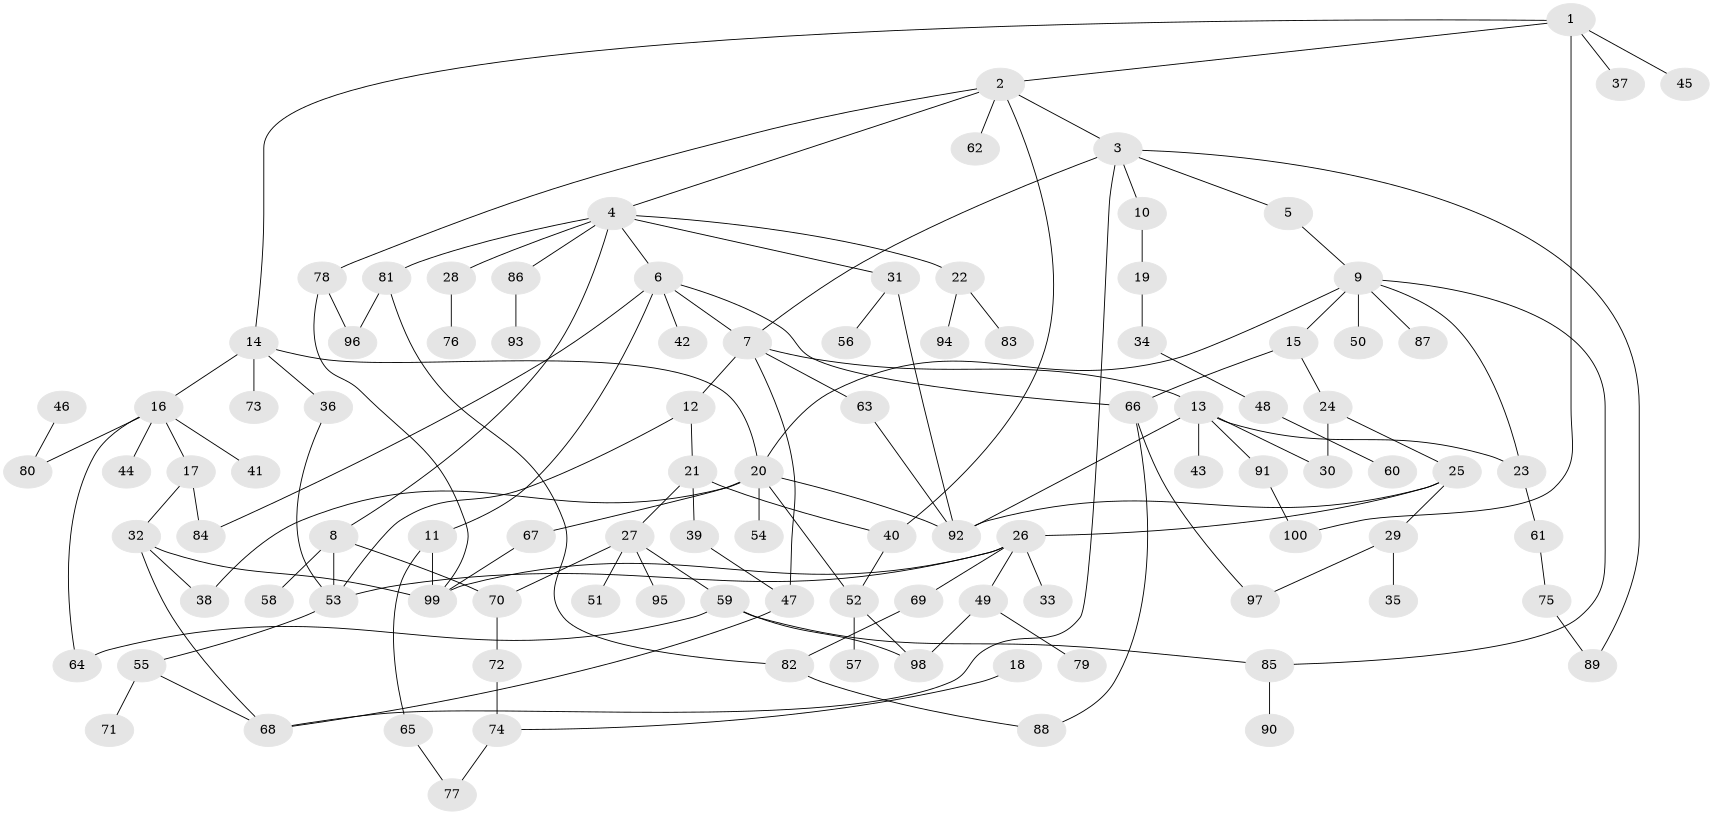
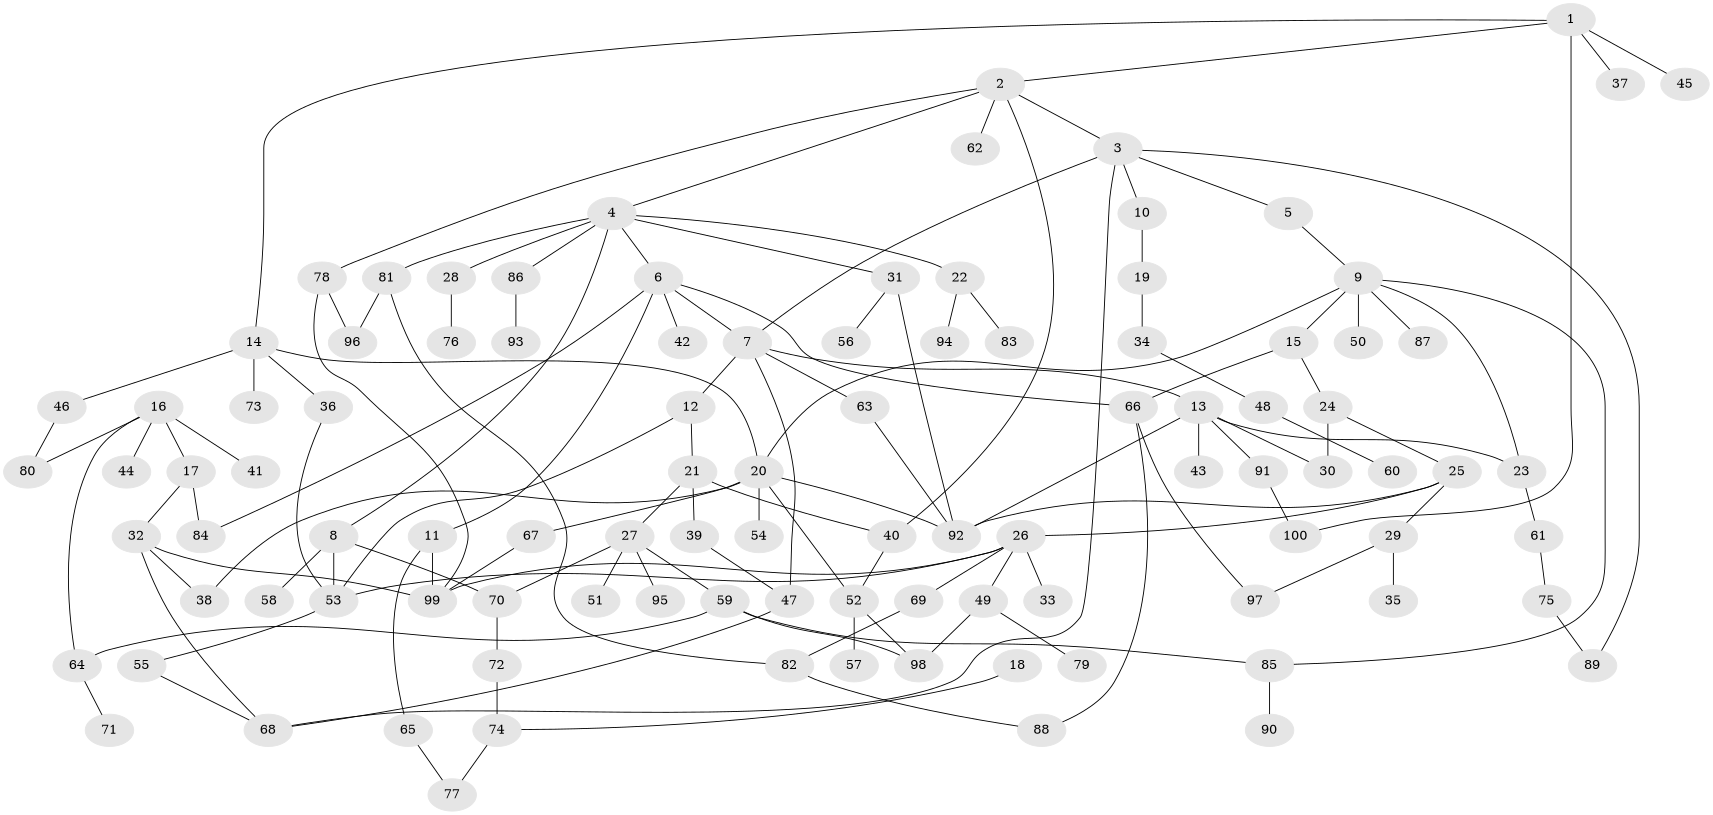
(206, 375) -> (158, 375)
(126, 698) -> (93, 698)
